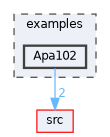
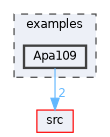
(55, 57) -> (55, 57)
